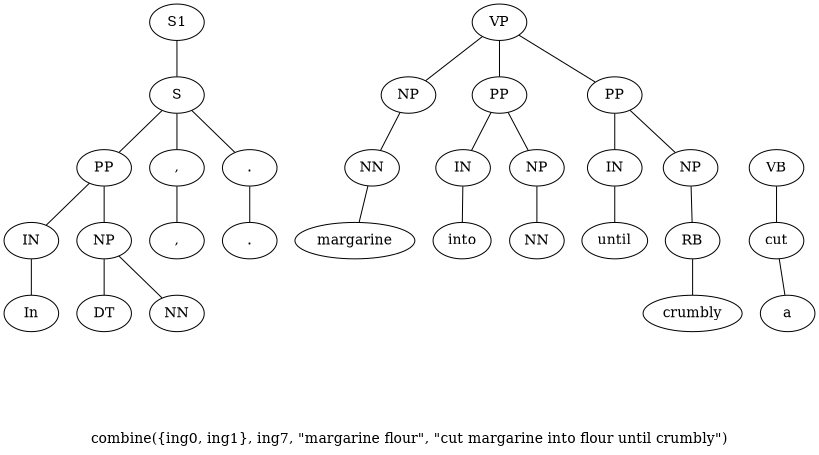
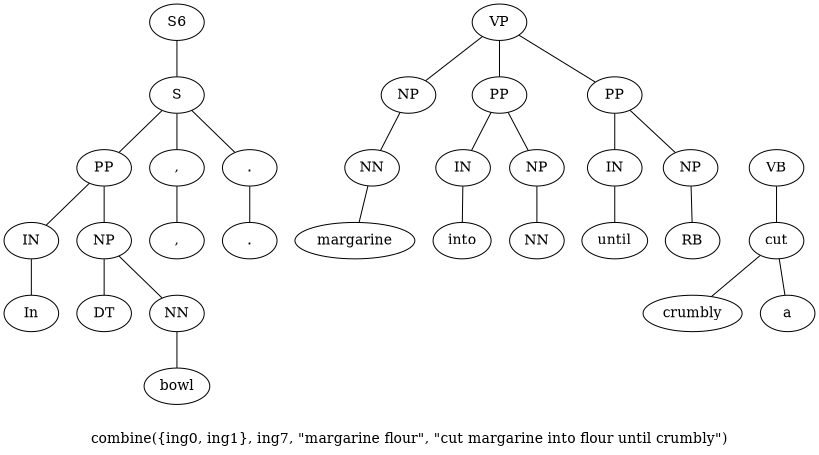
(177, 22) -> (177, 22)
(693, 277) -> (736, 276)
none -> (177, 386)
